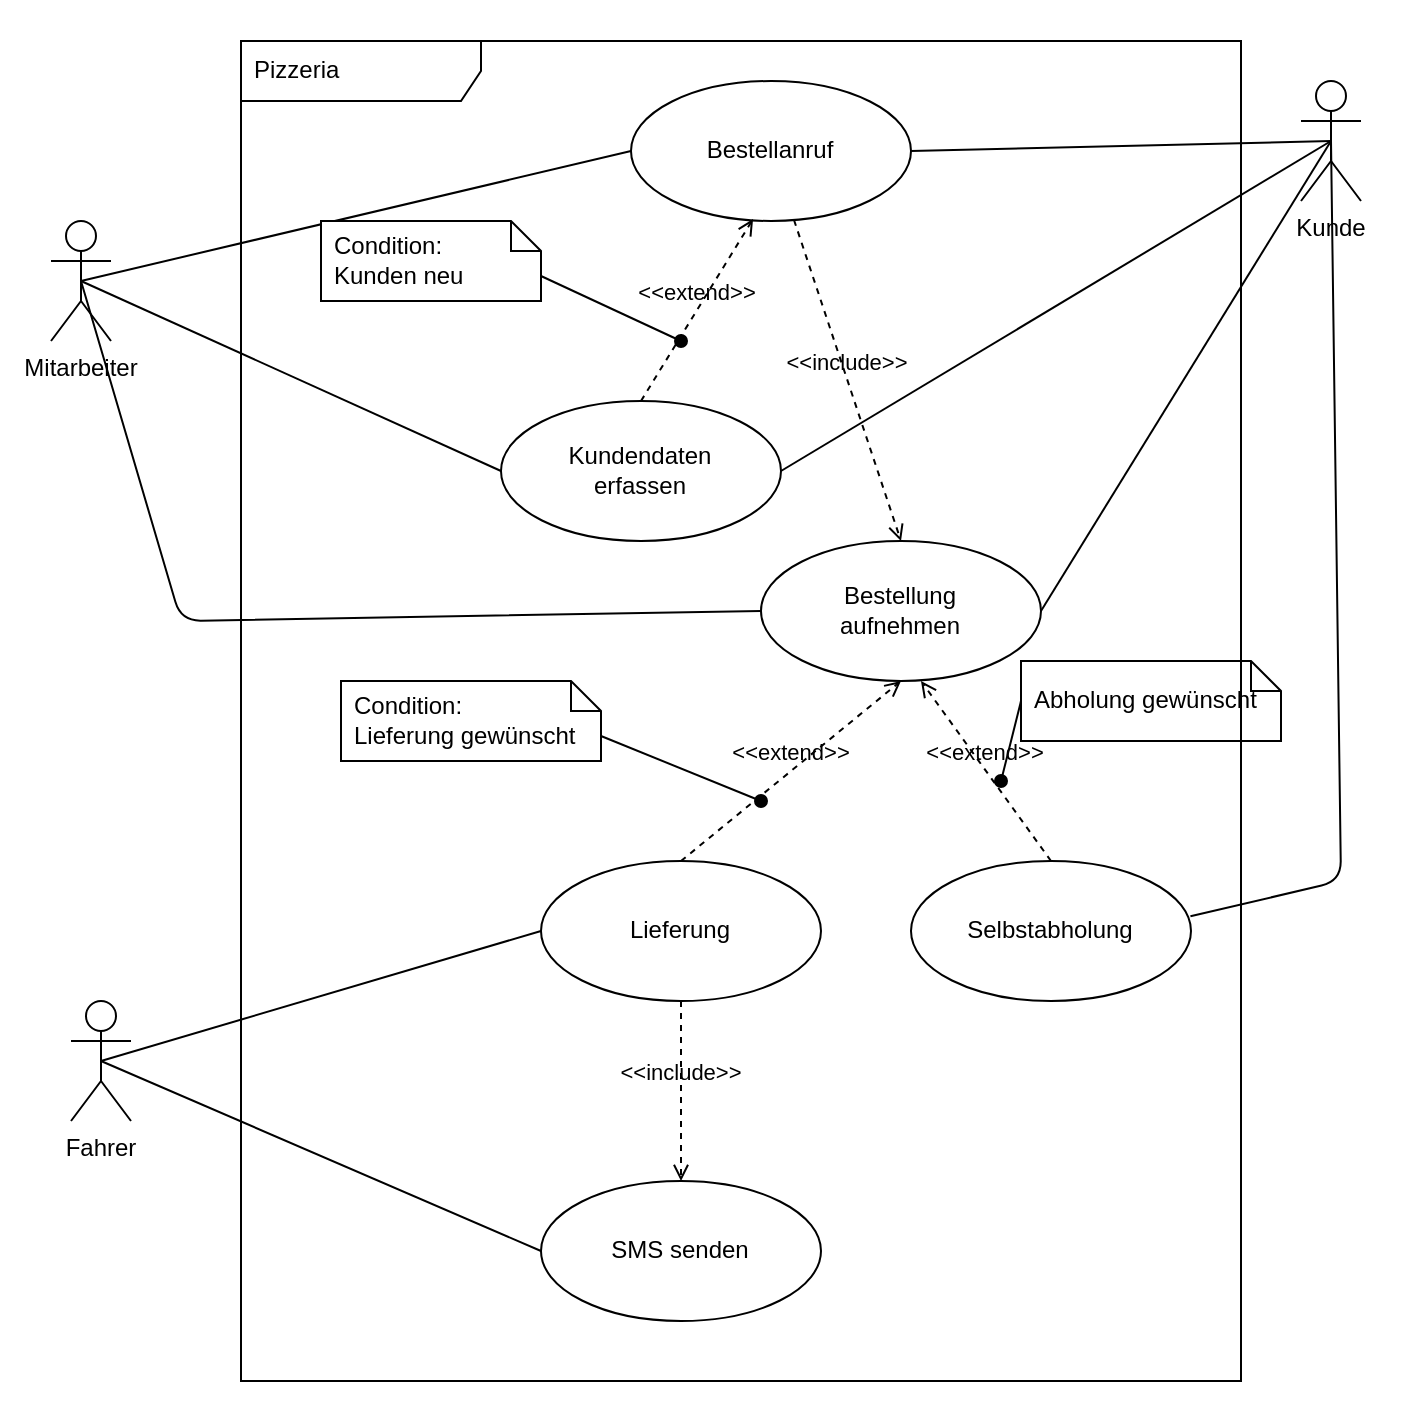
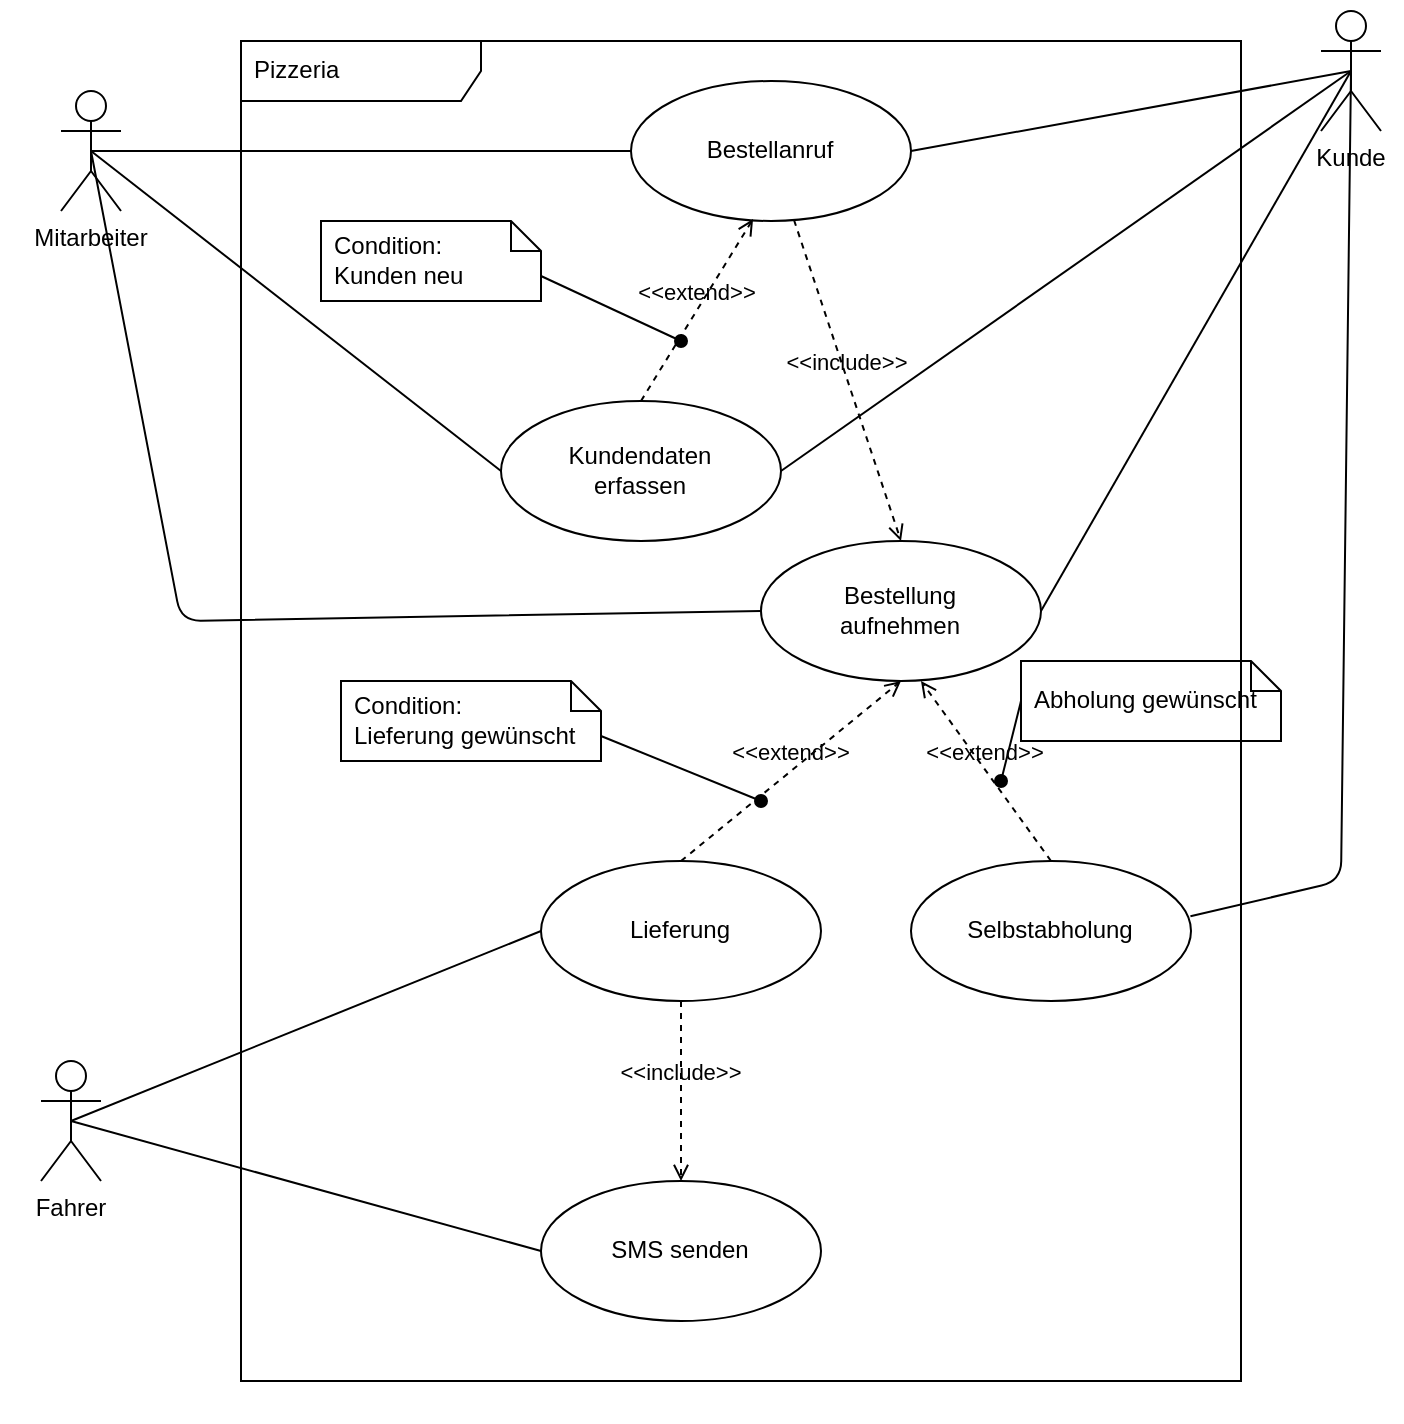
(1331, 141) -> (1351, 71)
(81, 281) -> (91, 151)
(101, 1061) -> (71, 1121)
